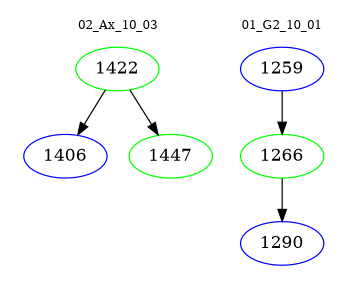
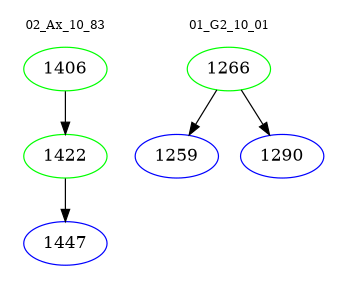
(118, 26) -> (65, 26)
(95, 107) -> (65, 107)
(282, 107) -> (206, 107)
(65, 156) -> (65, 69)
(171, 156) -> (65, 243)
